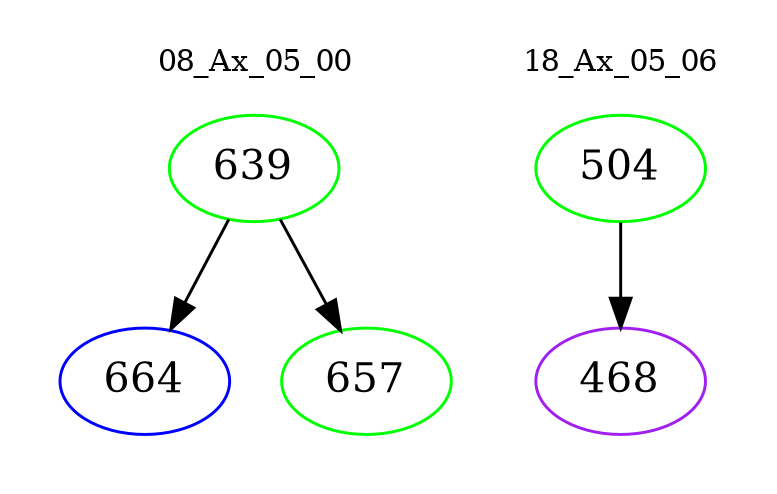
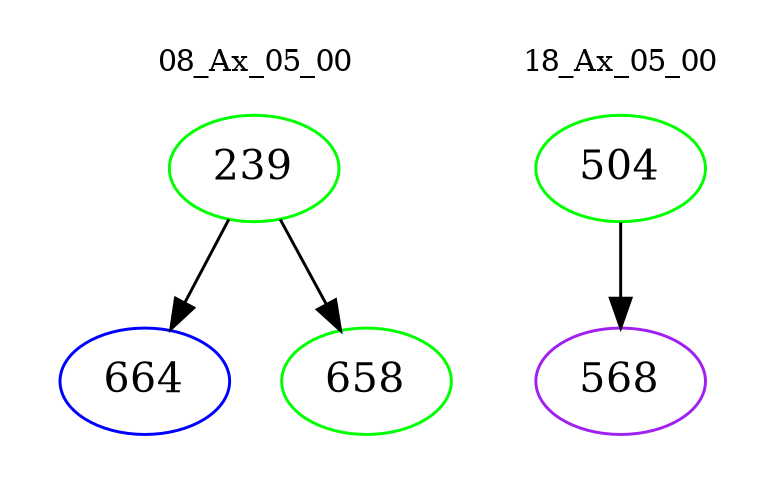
(621, 64) -> (621, 64)
(254, 168) -> (254, 168)
(366, 381) -> (366, 381)
(621, 381) -> (621, 381)
